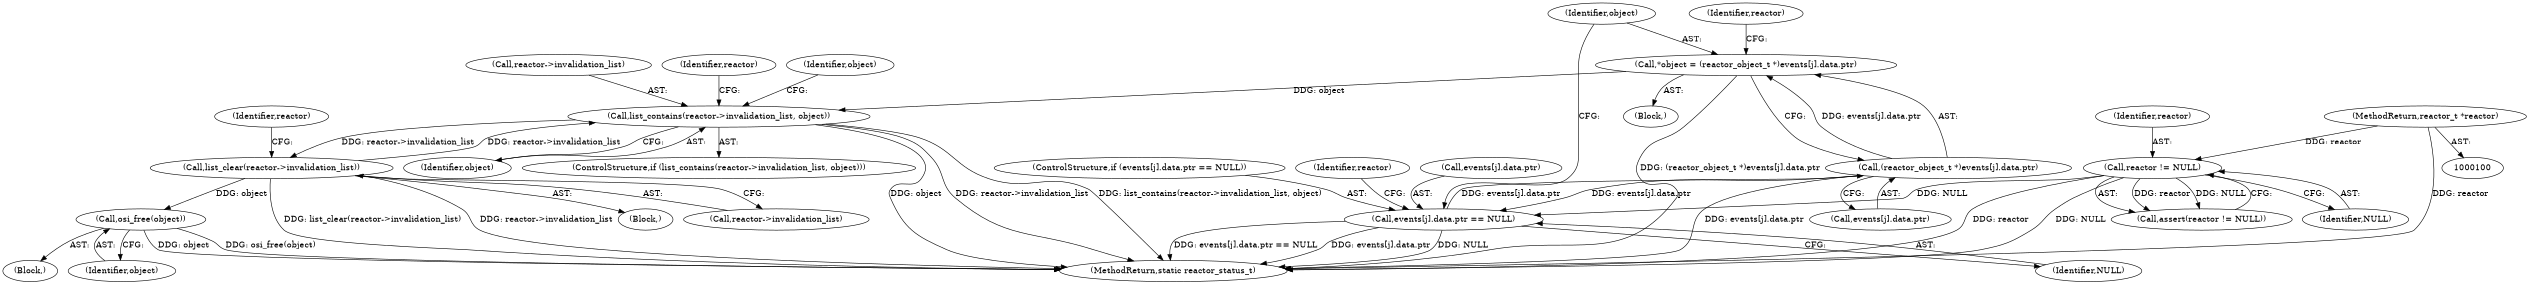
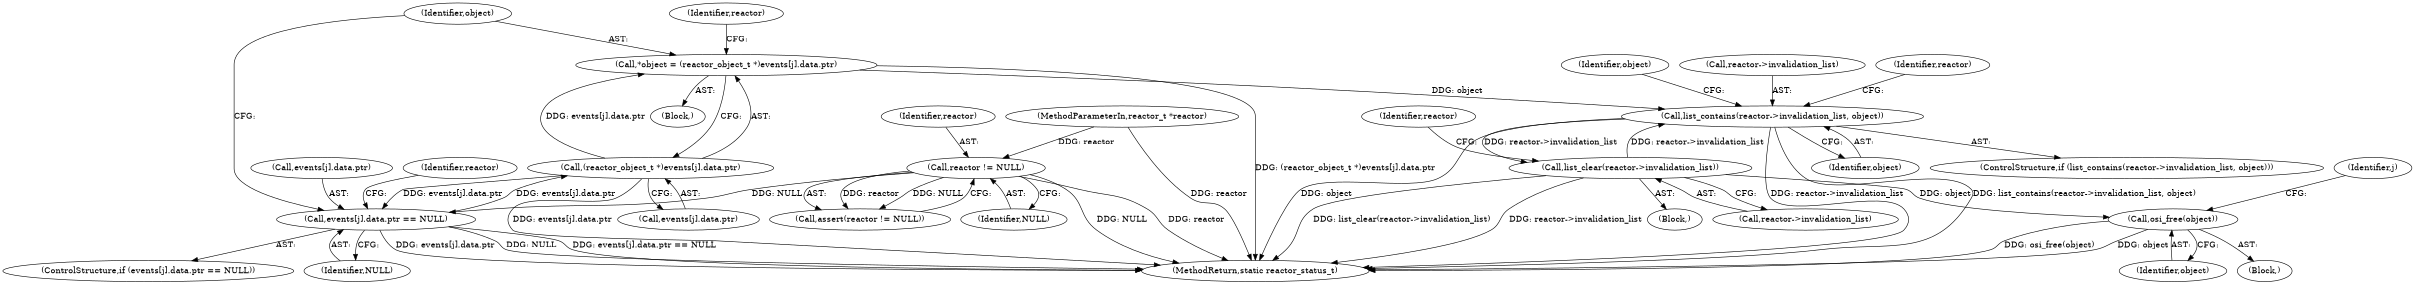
(2425, 117) -> (1122, 117)
none -> (2373, 168)
(2473, 168) -> none
(1318, 188) -> (266, 244)
